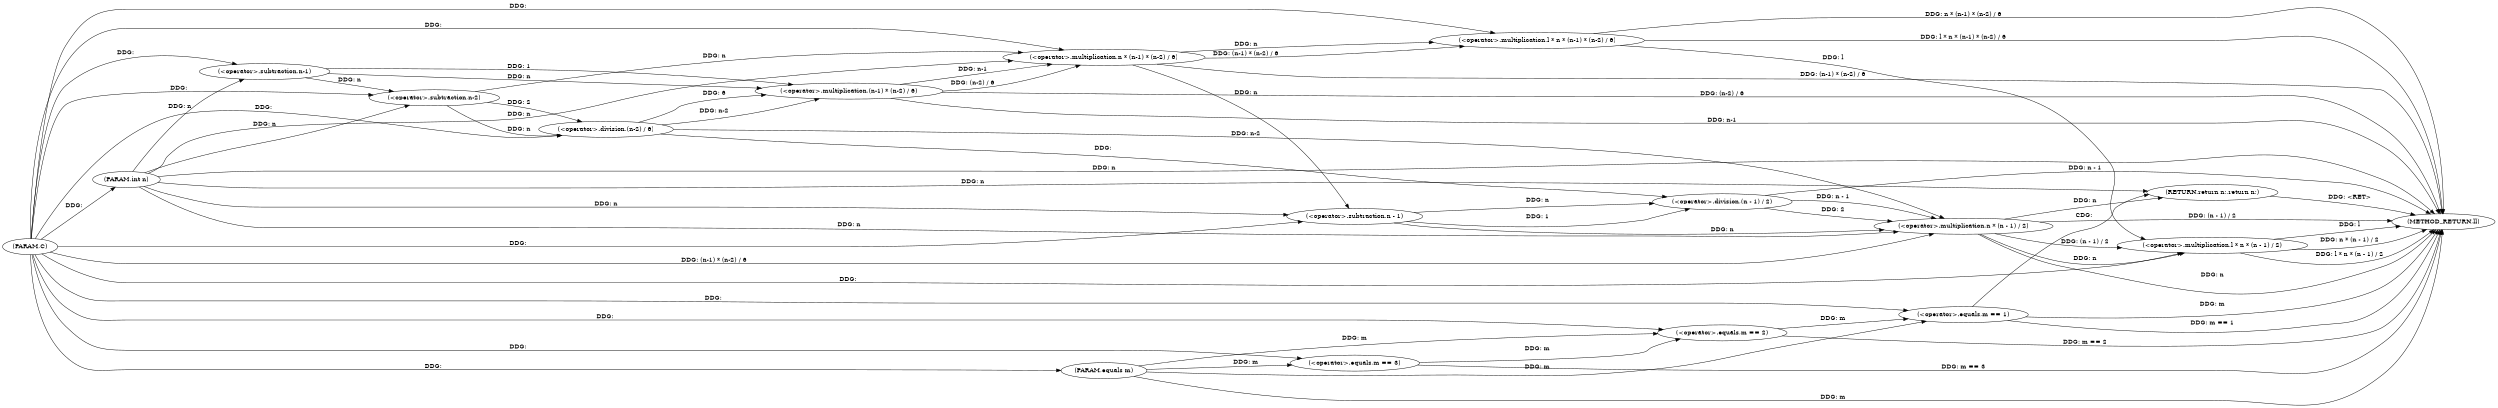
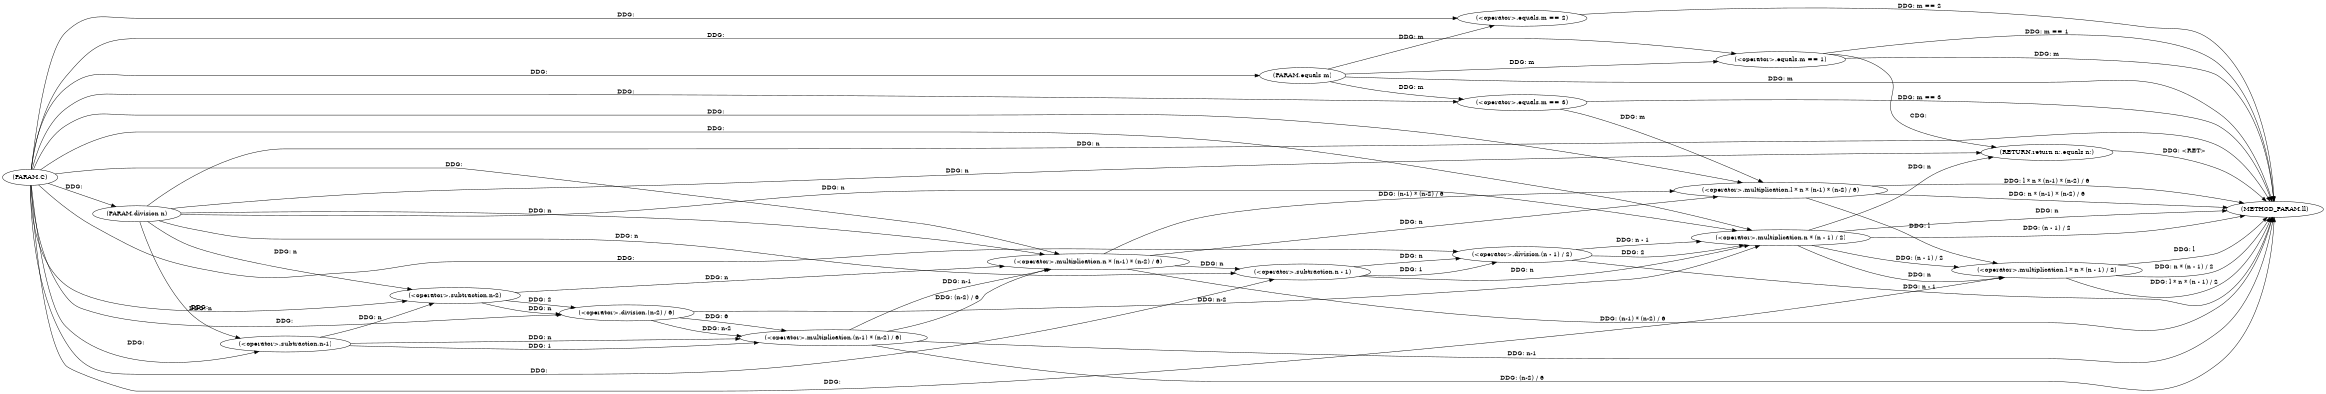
(1162, 160) -> (734, 262)
(126, 180) -> (137, 214)
(2212, 192) -> (2047, 152)
(2443, 222) -> (2275, 209)
(714, 260) -> (717, 129)
(1841, 324) -> none
(1549, 359) -> (1656, 138)
